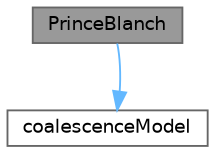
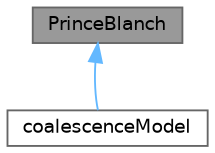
(120, 67) -> (95, 86)
